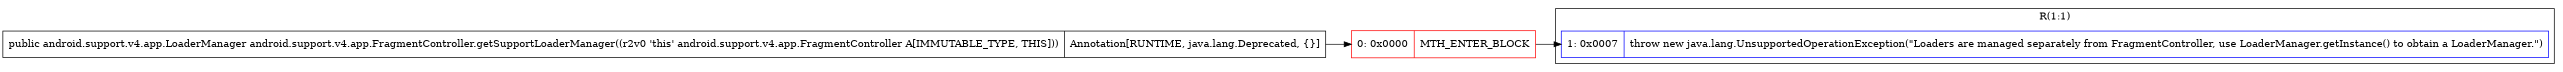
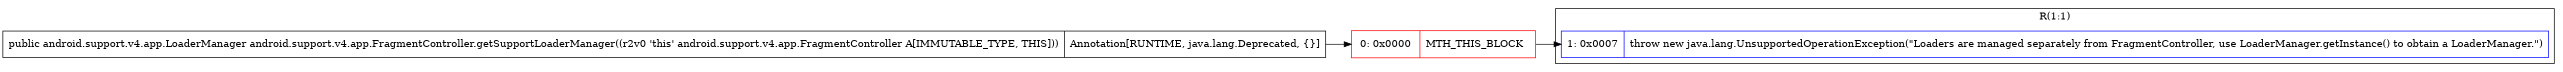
(1475, 44) -> (1475, 44)
